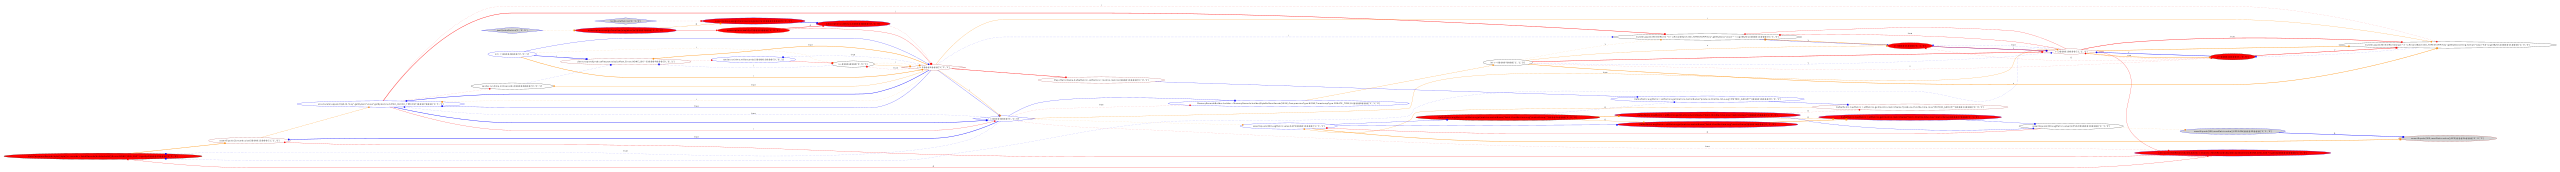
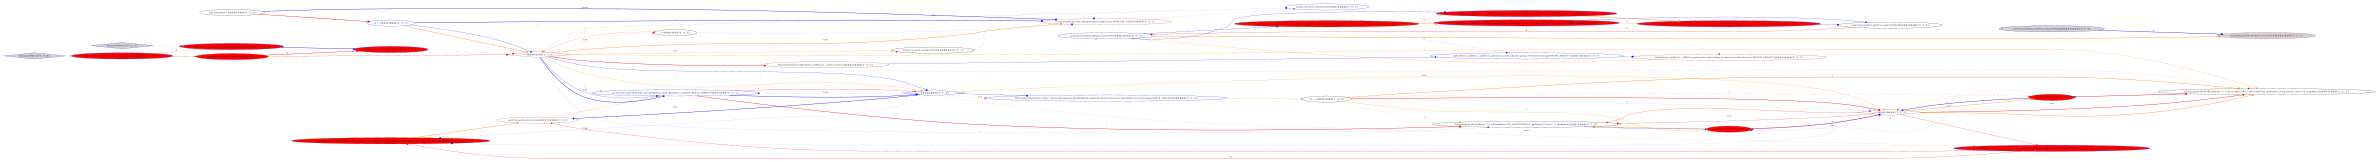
none -> (232, 12)
(810, 62) -> none
